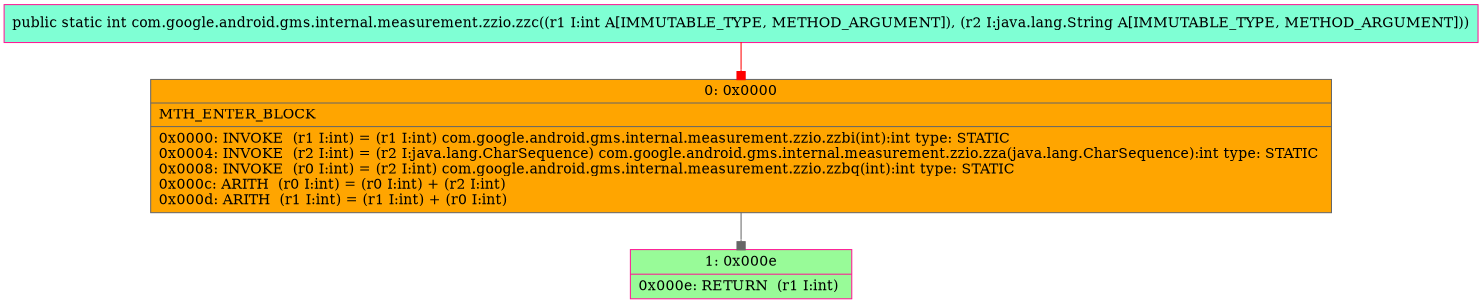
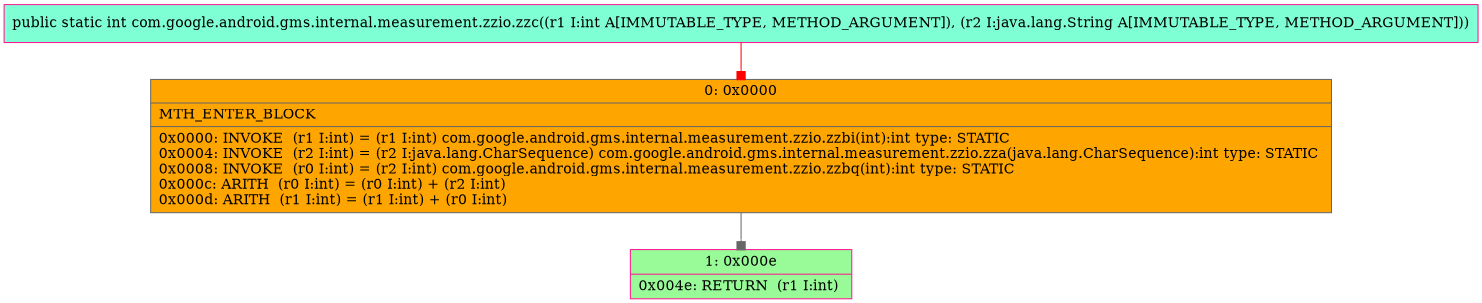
(741, 286) -> (741, 286)
